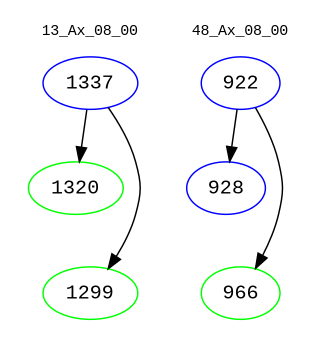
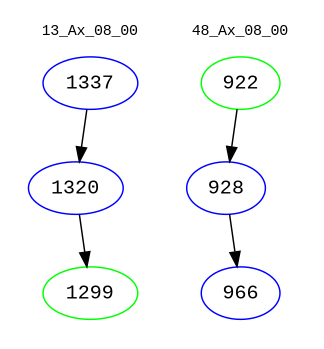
(241, 83) -> (241, 83)
(140, 181) -> (82, 233)
(282, 181) -> (232, 233)
(76, 188) -> (76, 188)
(241, 293) -> (241, 293)
